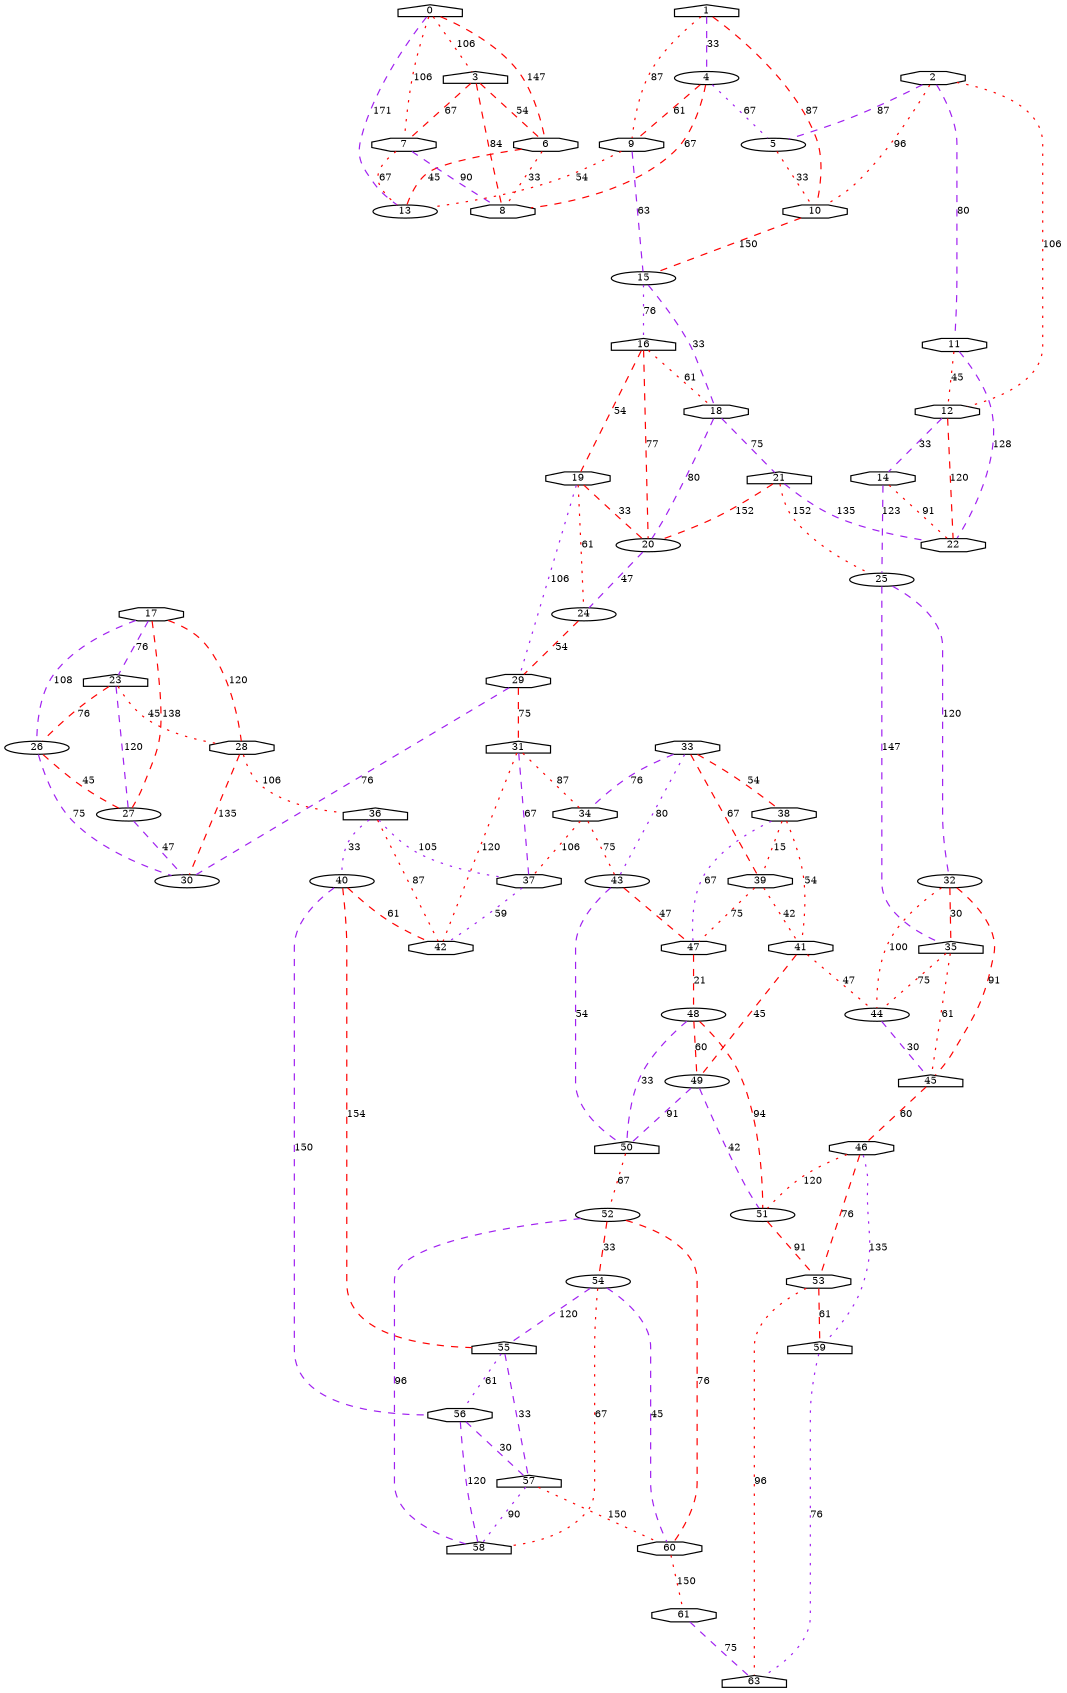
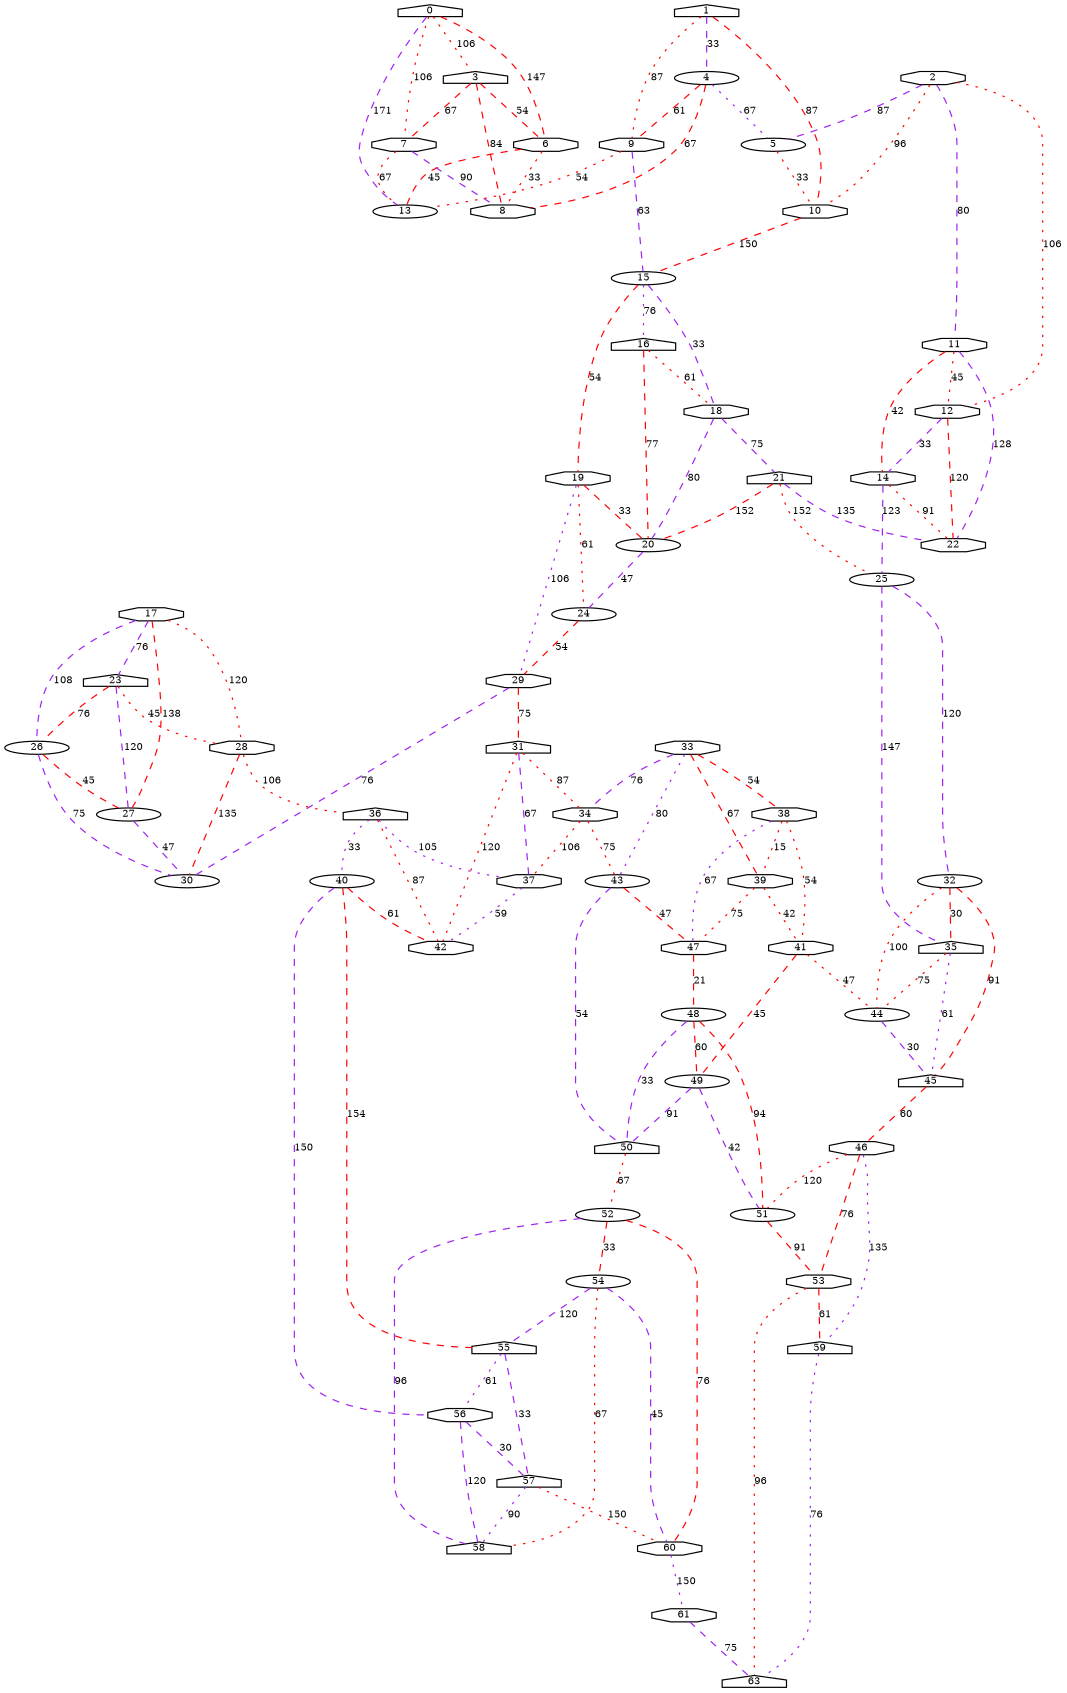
none -> (894, 401)
(611, 411) -> (590, 372)
(221, 669) -> (221, 669)
(941, 1014) -> (941, 1014)
(677, 1582) -> (677, 1582)
